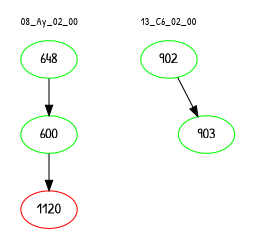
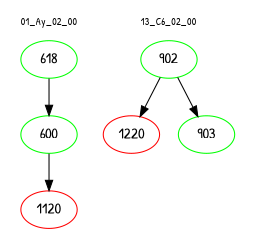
(50, 22) -> (50, 22)
(49, 59) -> (49, 59)
none -> (131, 135)
